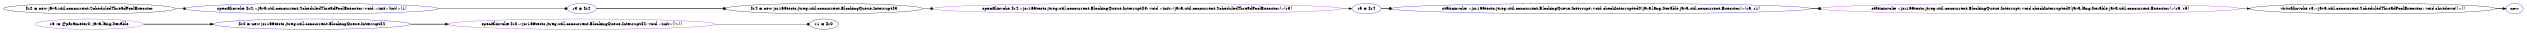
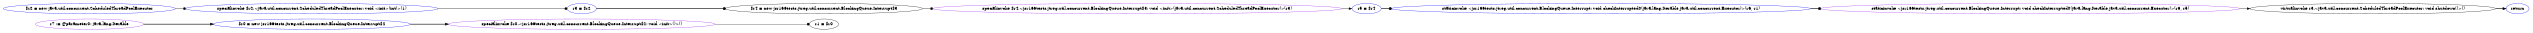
(89, 9) -> (89, 9)
(2515, 9) -> (2518, 9)
(89, 24) -> (89, 24)
